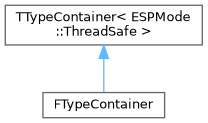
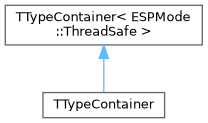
(104, 105) -> (104, 105)
